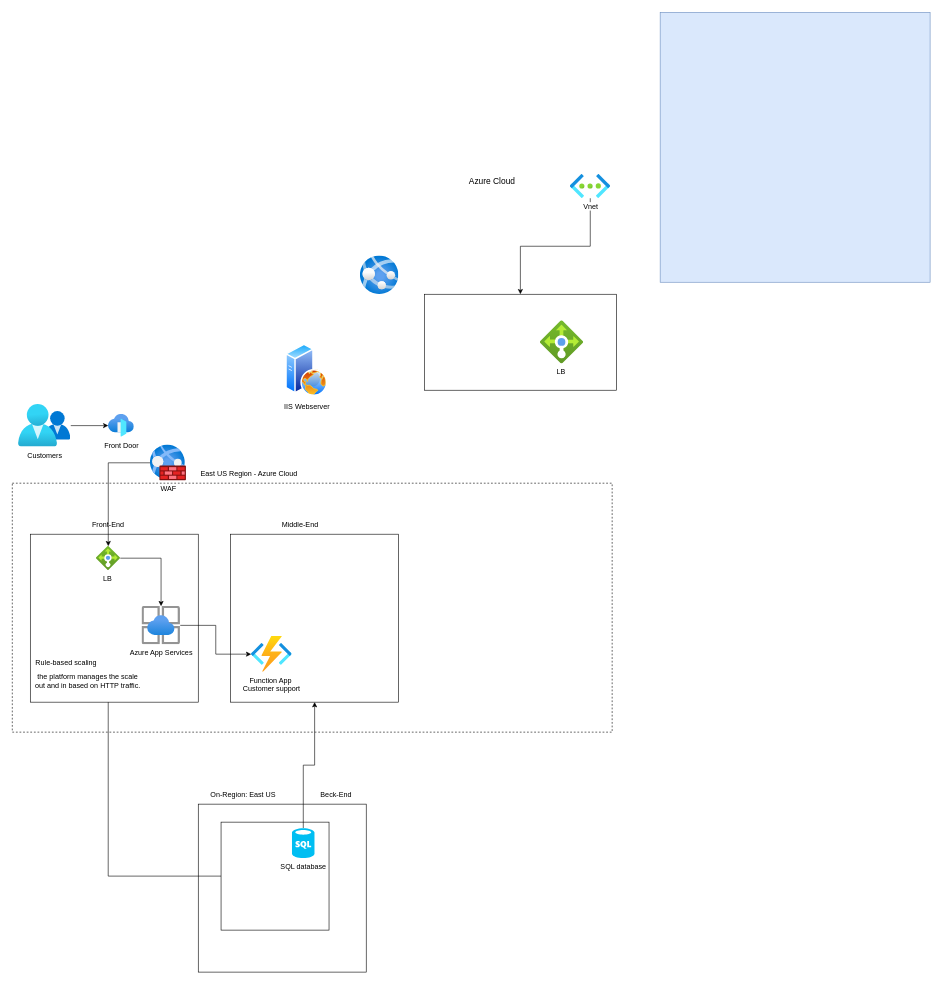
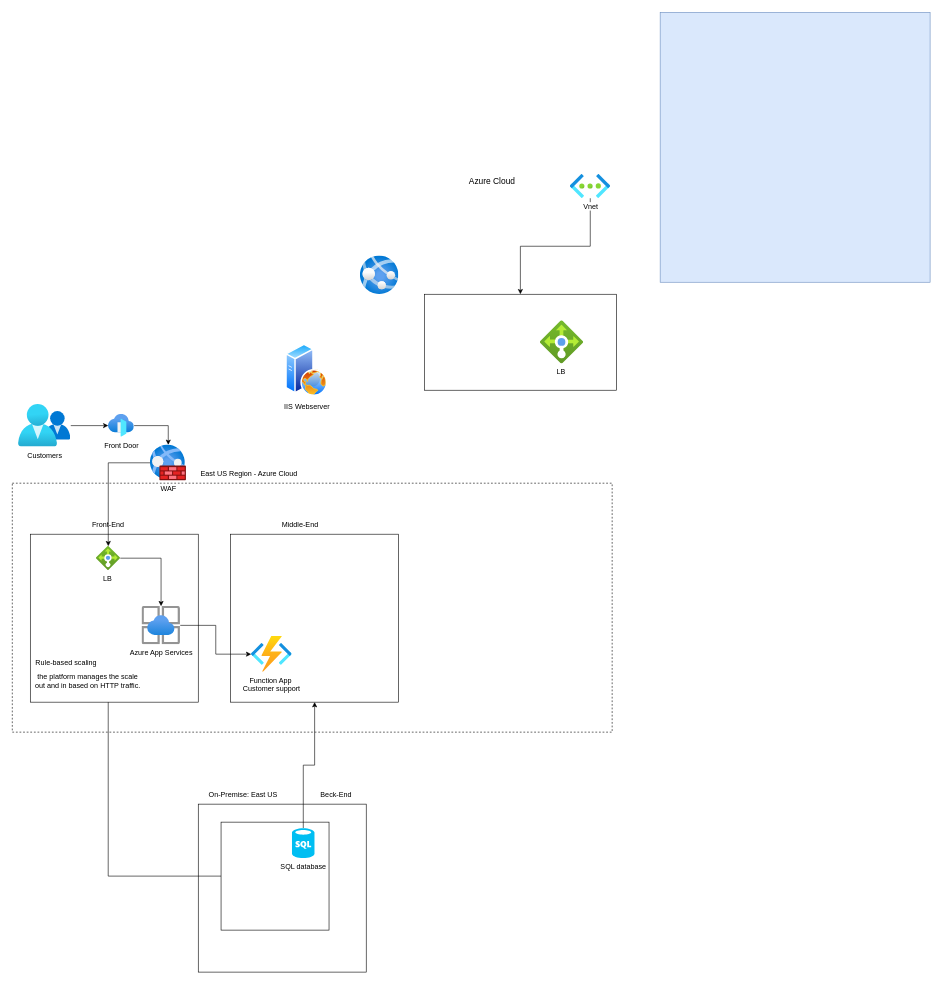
none -> (151, 426)
(243, 795) -> (243, 795)
